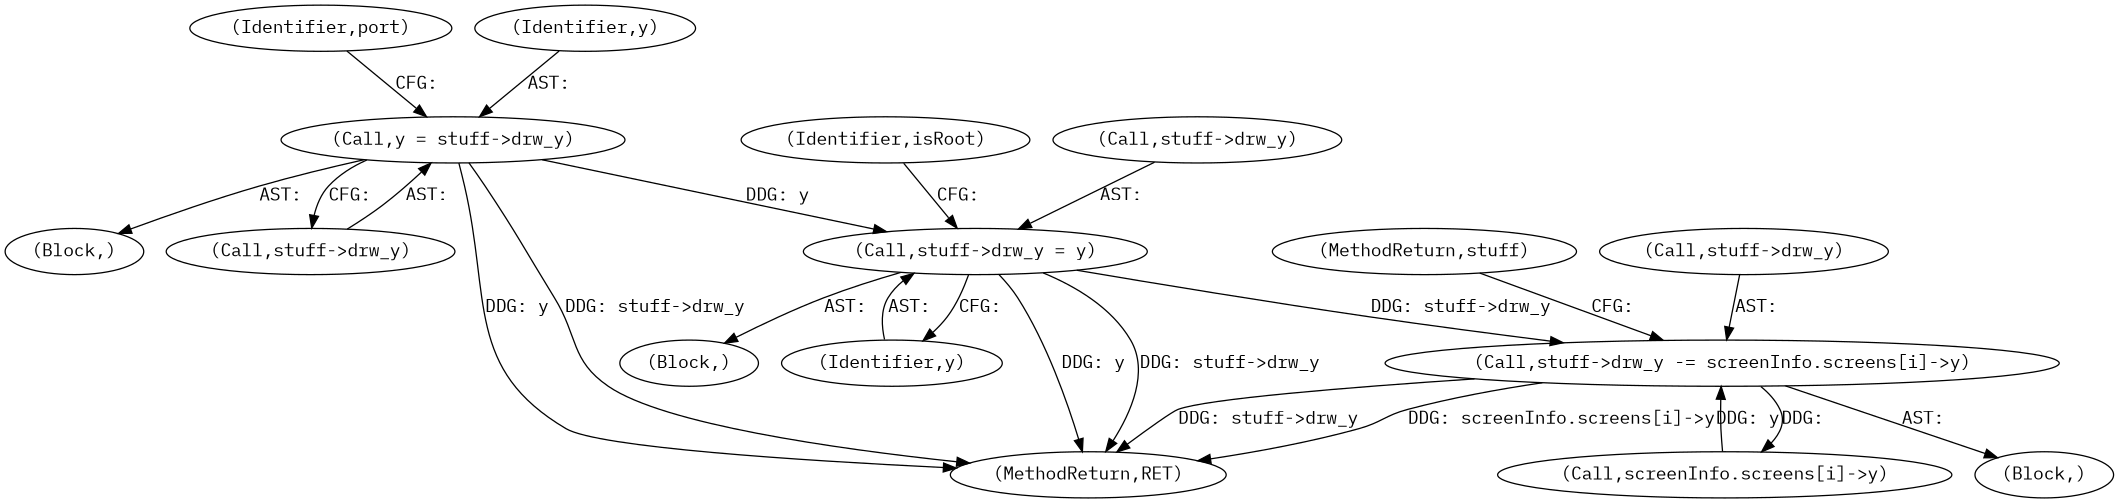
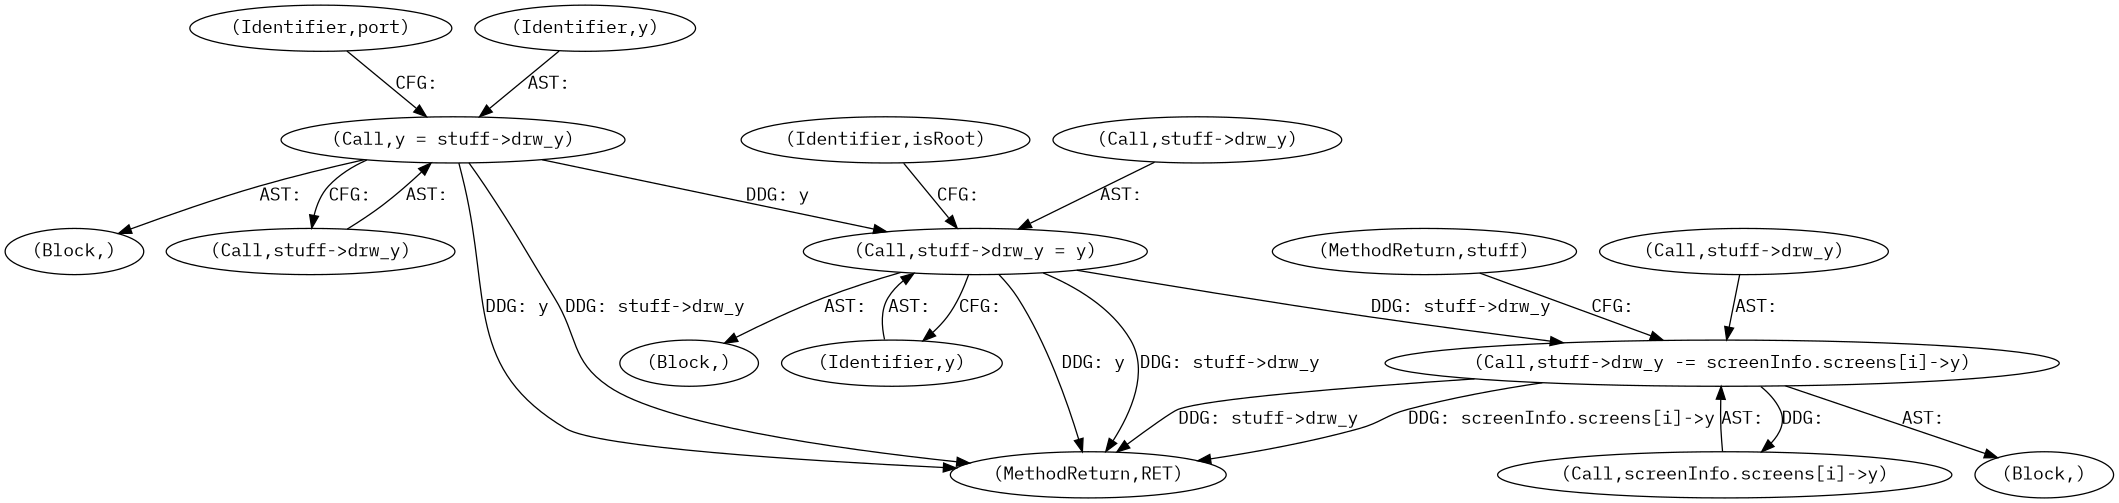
(1748, 419) -> (1748, 419)
